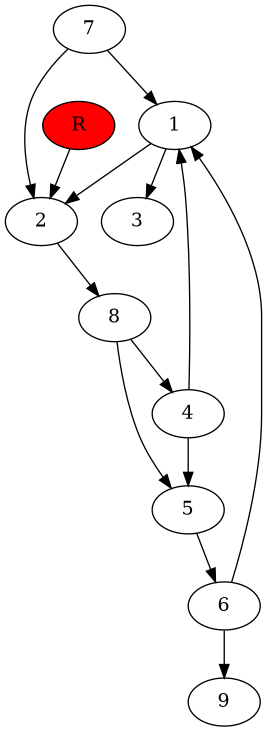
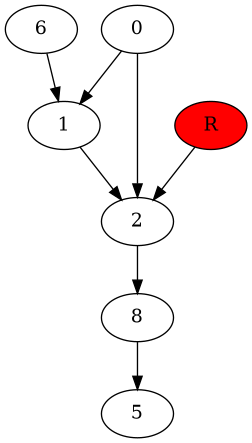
(89, 29) -> (137, 29)
(137, 222) -> none
(188, 414) -> none
(204, 551) -> none
(224, 702) -> none
